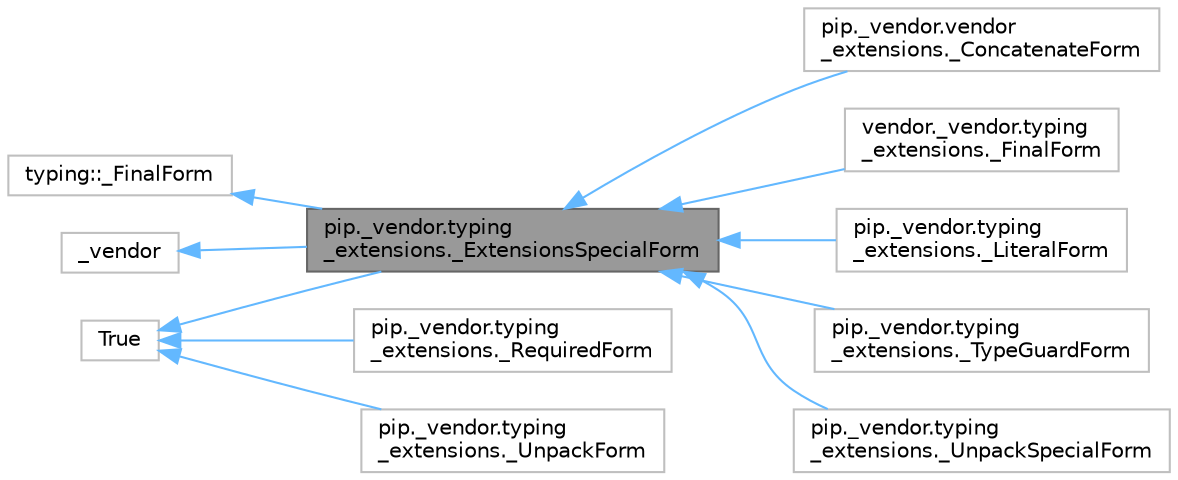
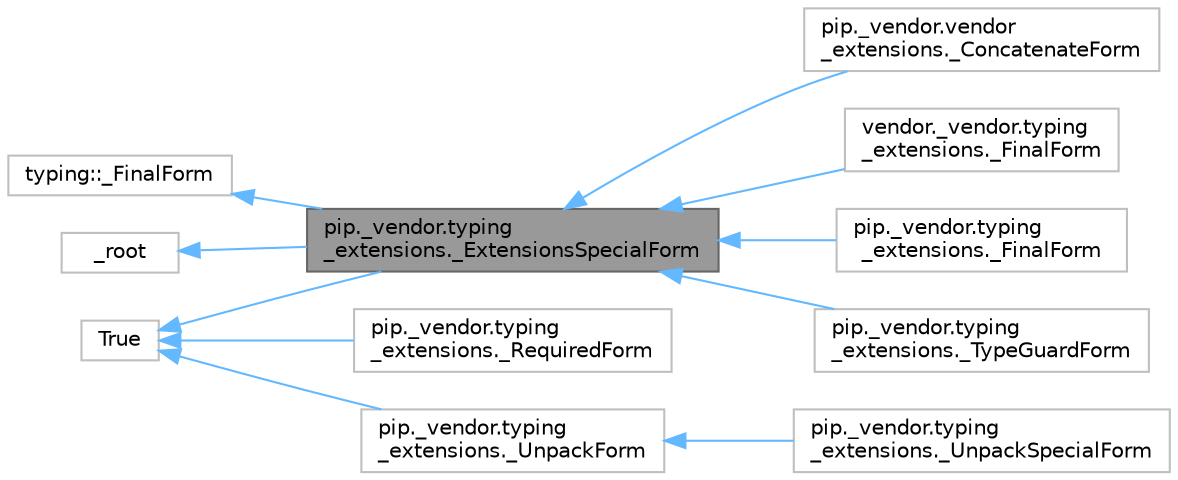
(982, 240) -> (982, 240)
(120, 253) -> (120, 253)
(760, 350) -> (740, 441)
